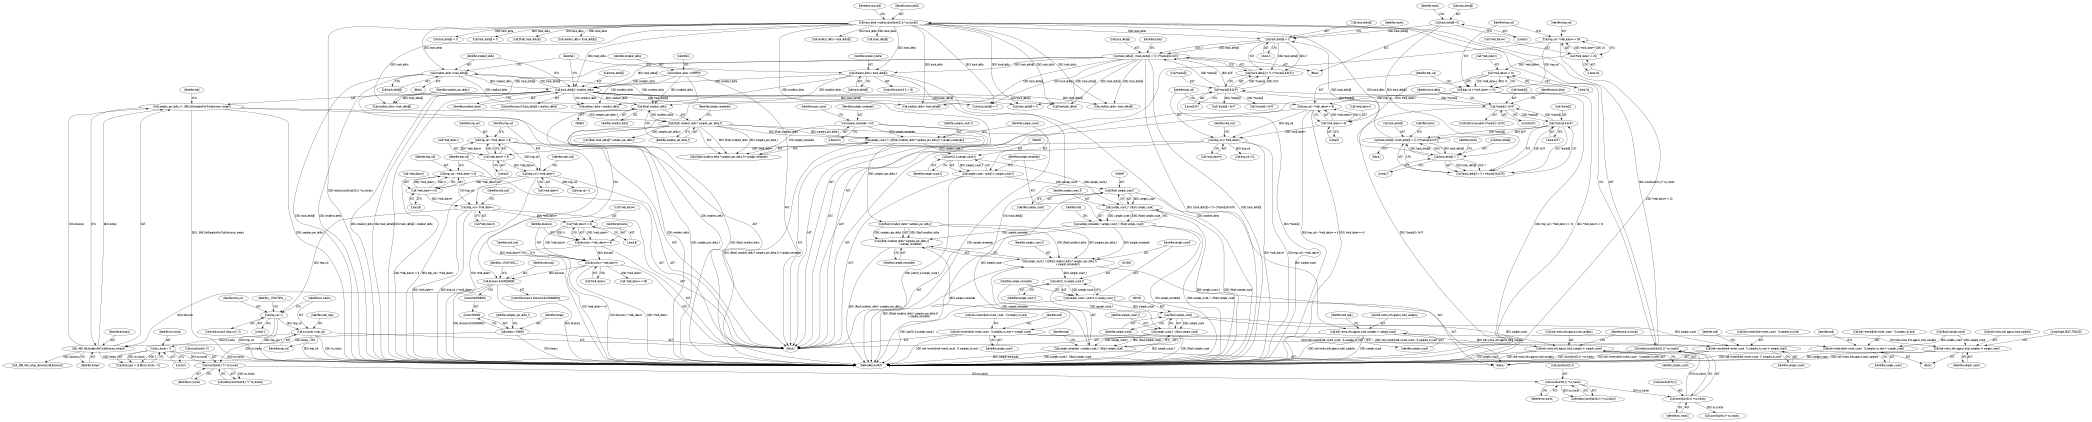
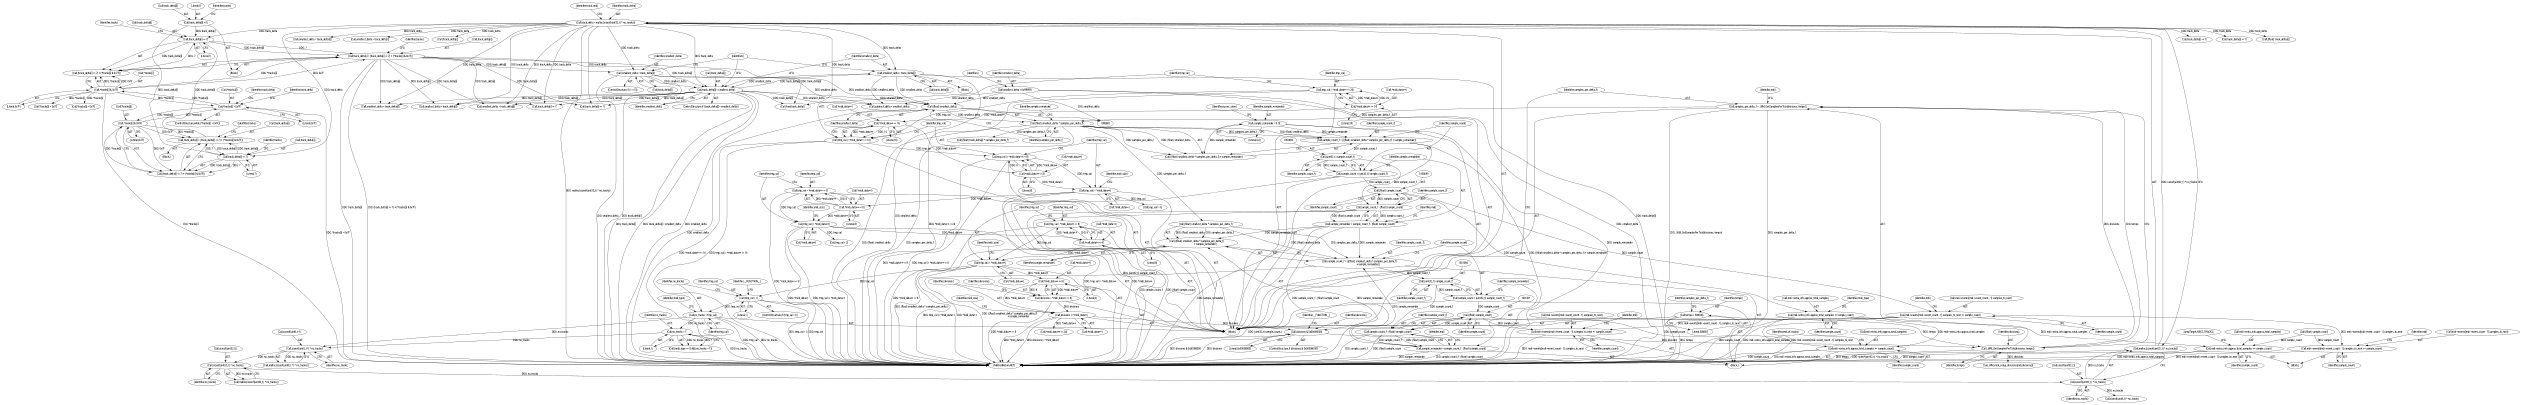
(1485, 32) -> none
(631, 82) -> (1062, 104)
(474, 306) -> (1262, 339)
